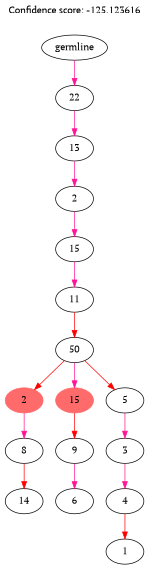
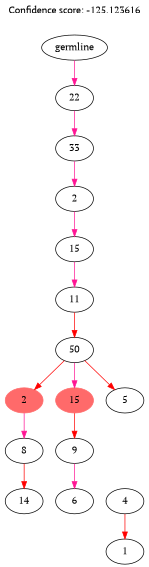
(75, 148) -> (75, 148)
(125, 451) -> none
